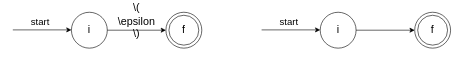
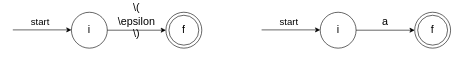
none -> (386, 21)
